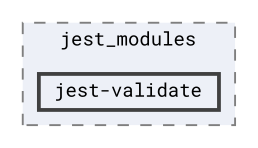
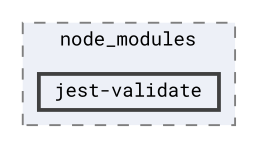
(129, 41) -> (129, 41)
